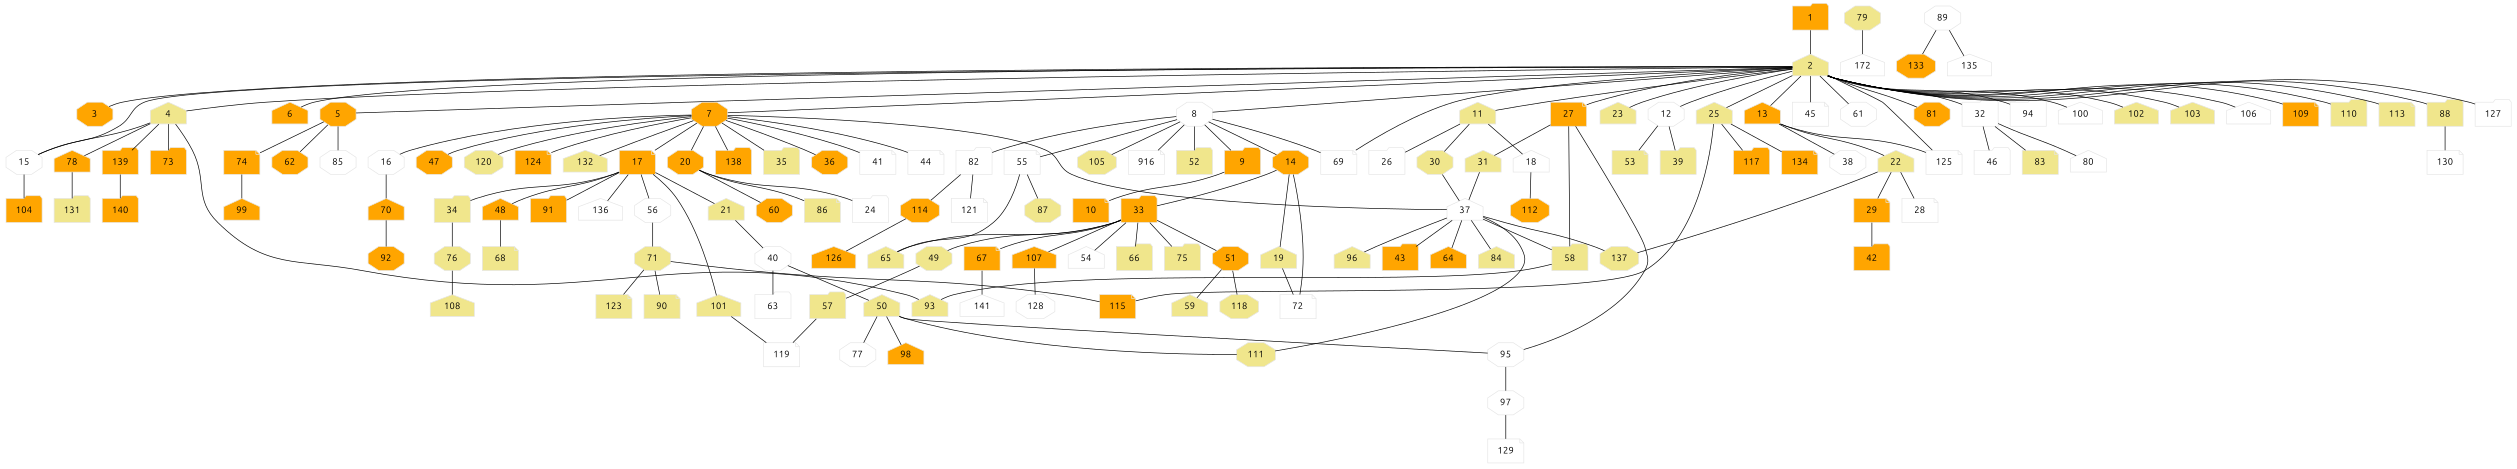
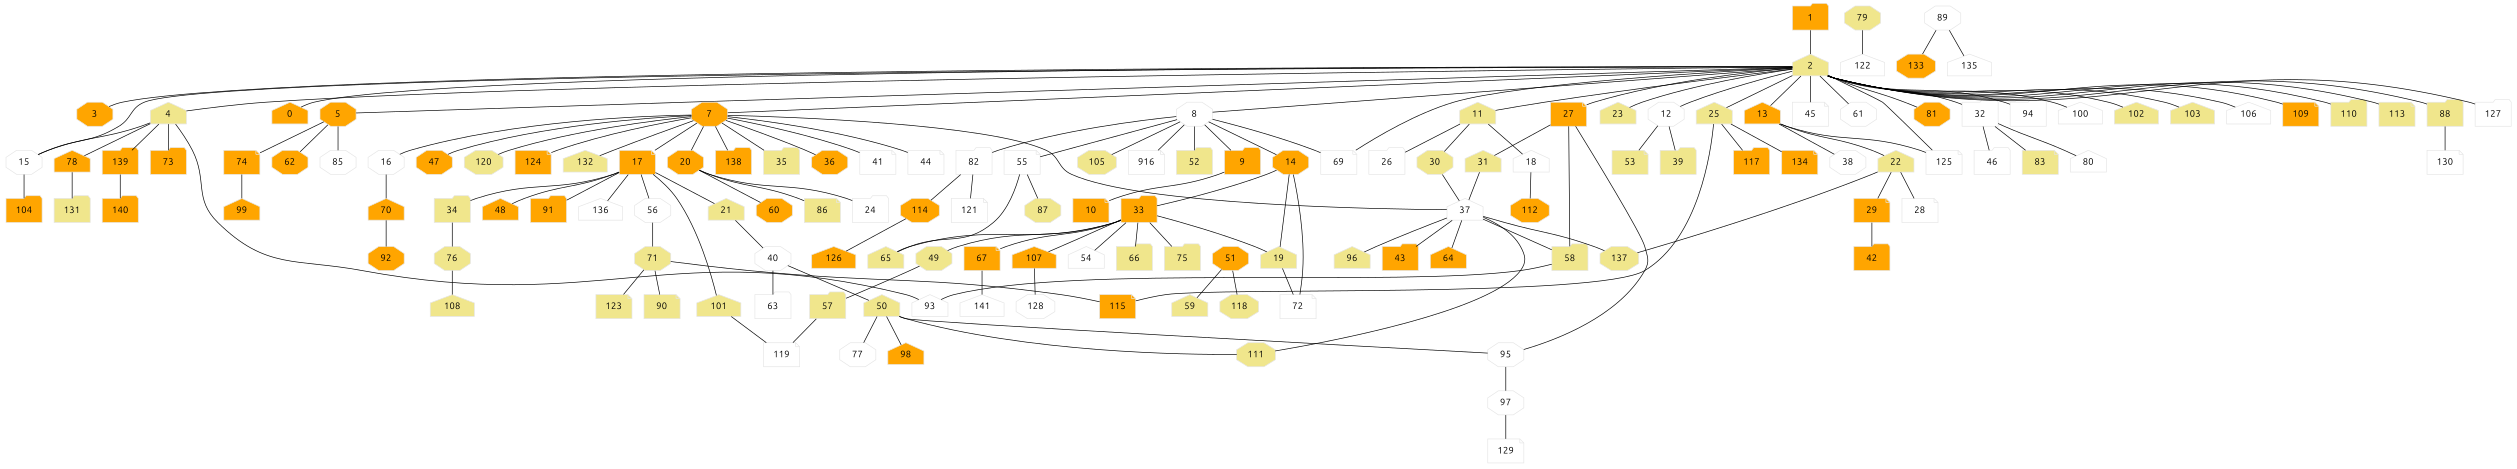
(1863, 66) -> (1863, 66)
(290, 114) -> (290, 114)
(1187, 235) -> (1213, 232)
(500, 259) -> none
(1496, 259) -> none
(930, 307) -> (930, 307)
